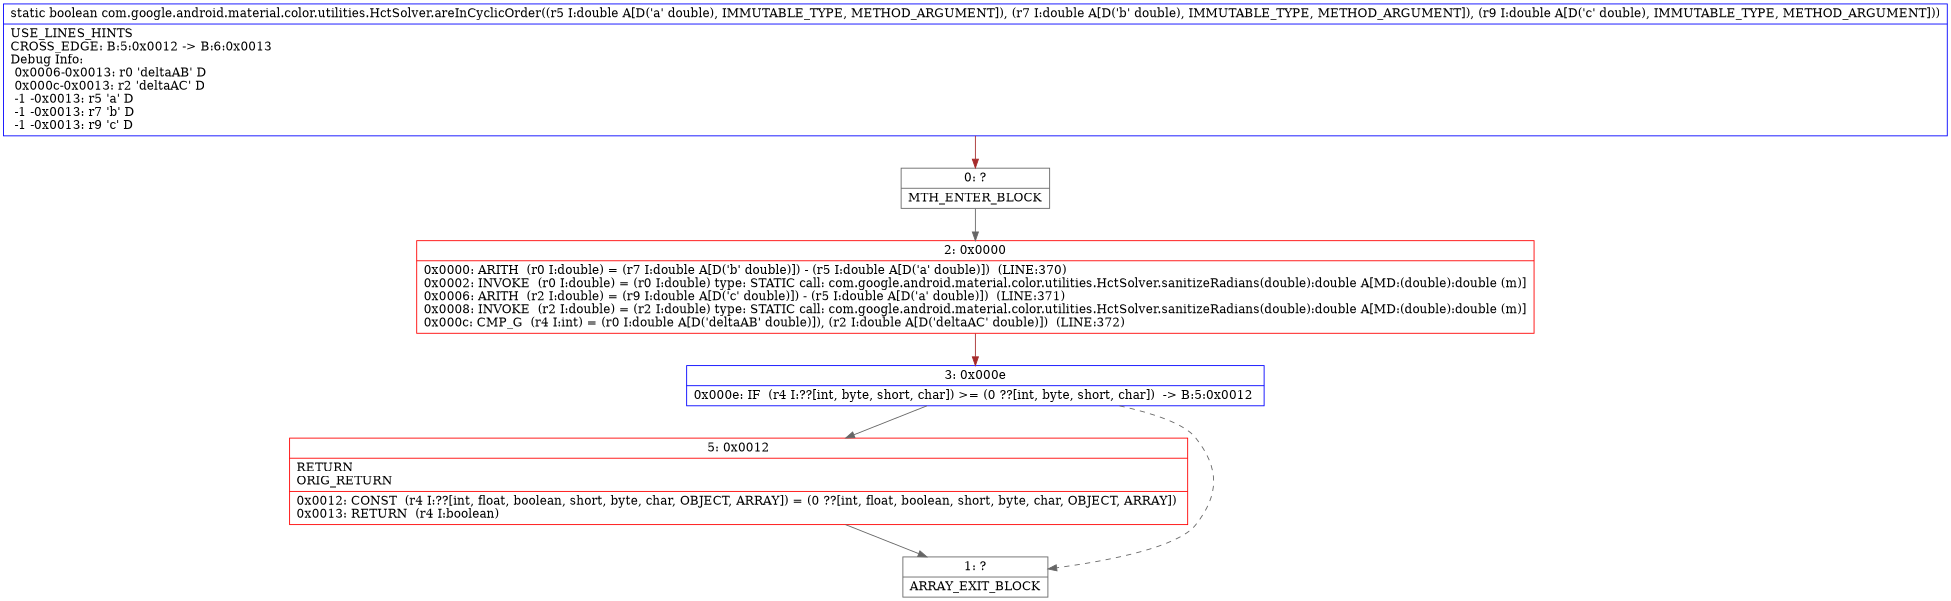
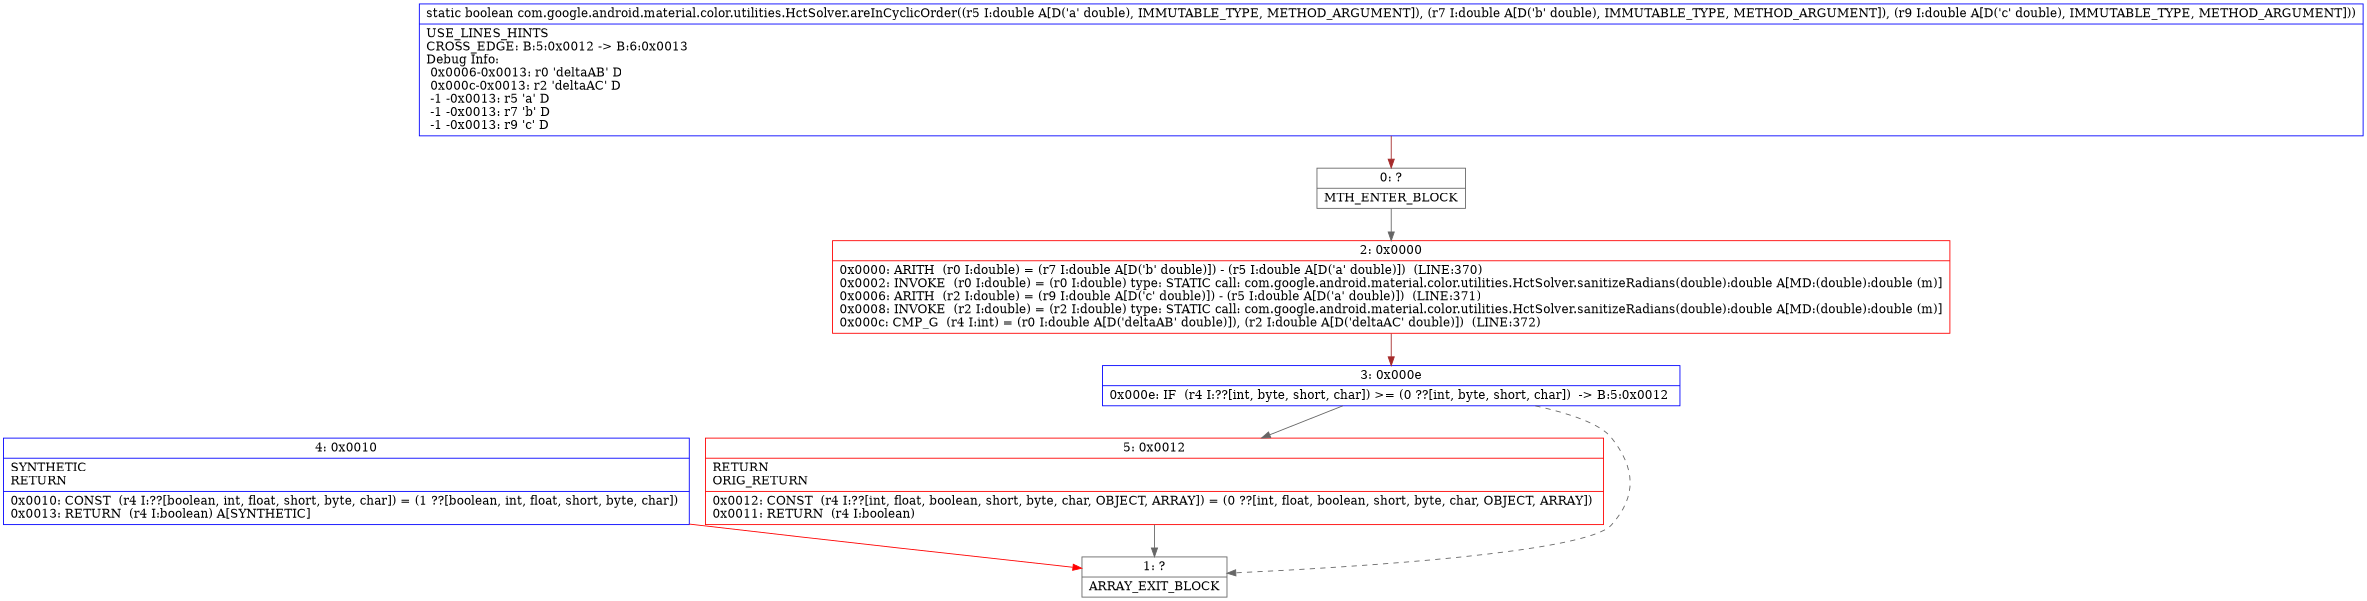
none -> (346, 481)
(400, 514) -> (816, 514)
